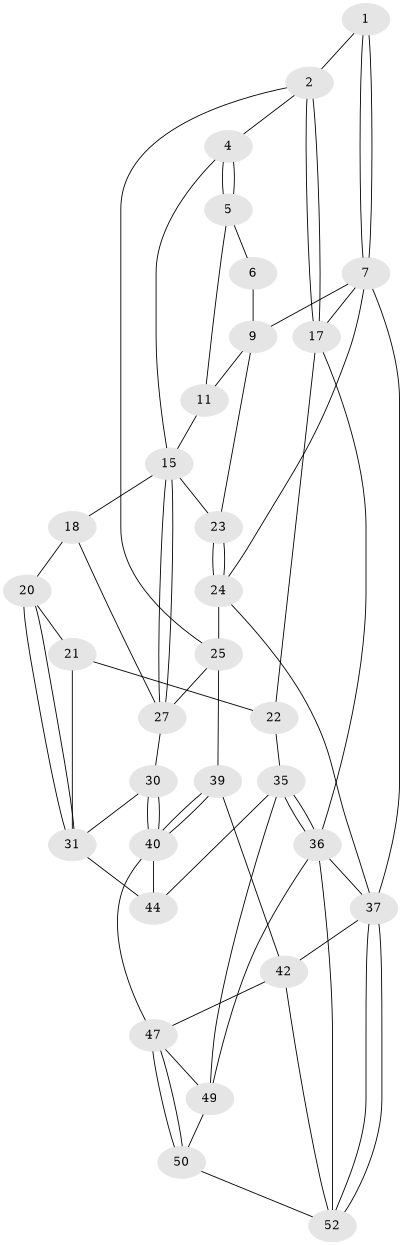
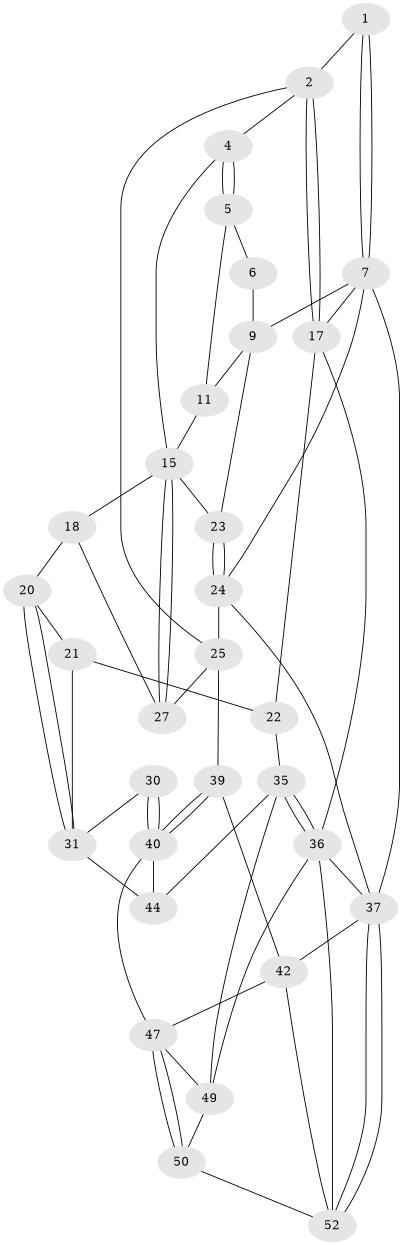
(158, 750) -> none
